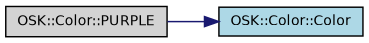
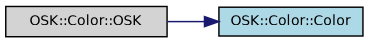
(86, 22) -> (86, 22)
